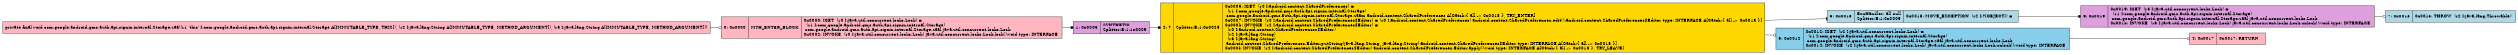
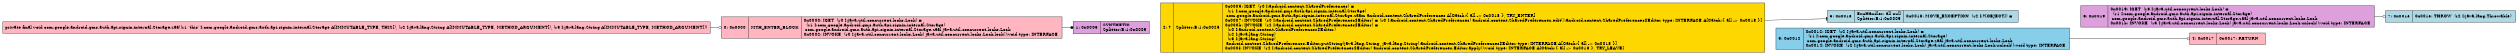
(2048, 16) -> none
(1154, 28) -> none
(1125, 30) -> (1125, 30)
(1769, 35) -> none
